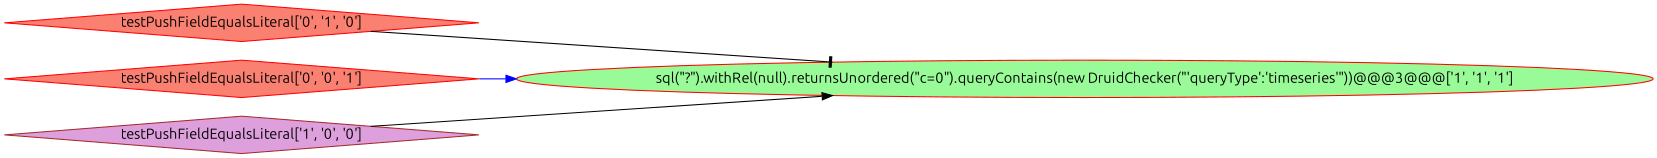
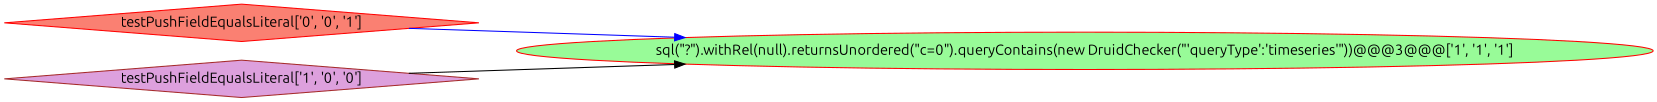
(242, 23) -> none
